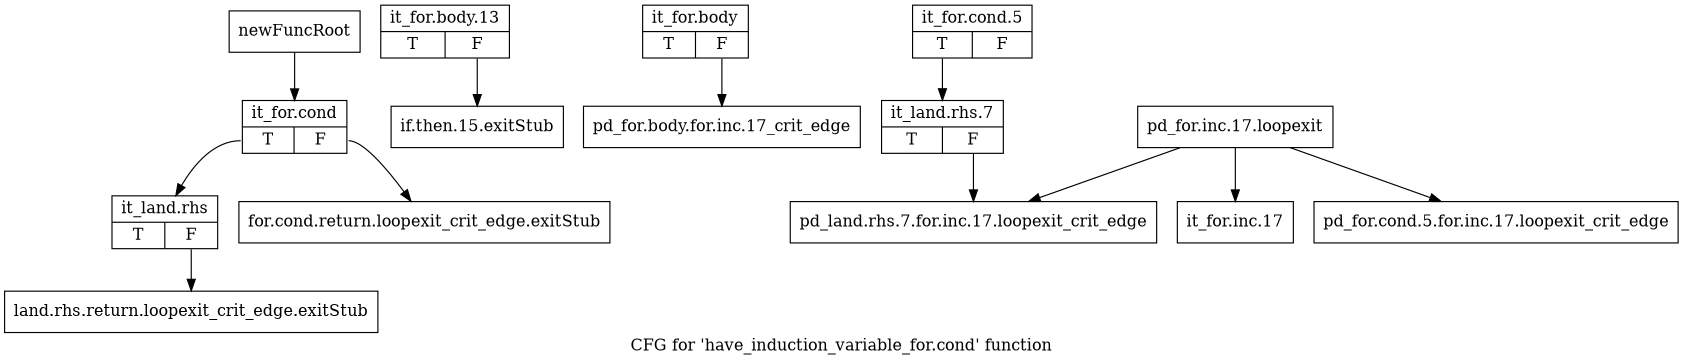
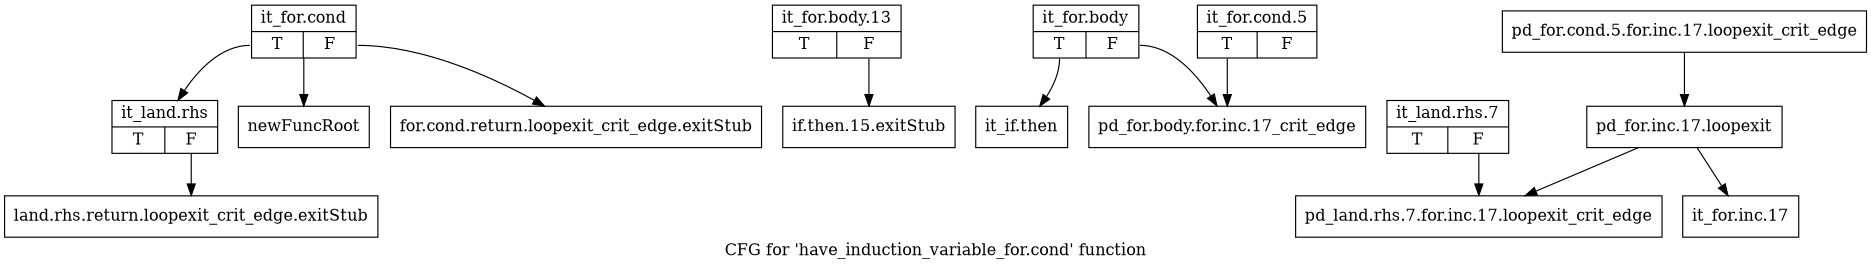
(295, 71) -> (304, 76)
(942, 74) -> (1227, 77)
none -> (1022, 127)
(1360, 173) -> (1684, 73)
